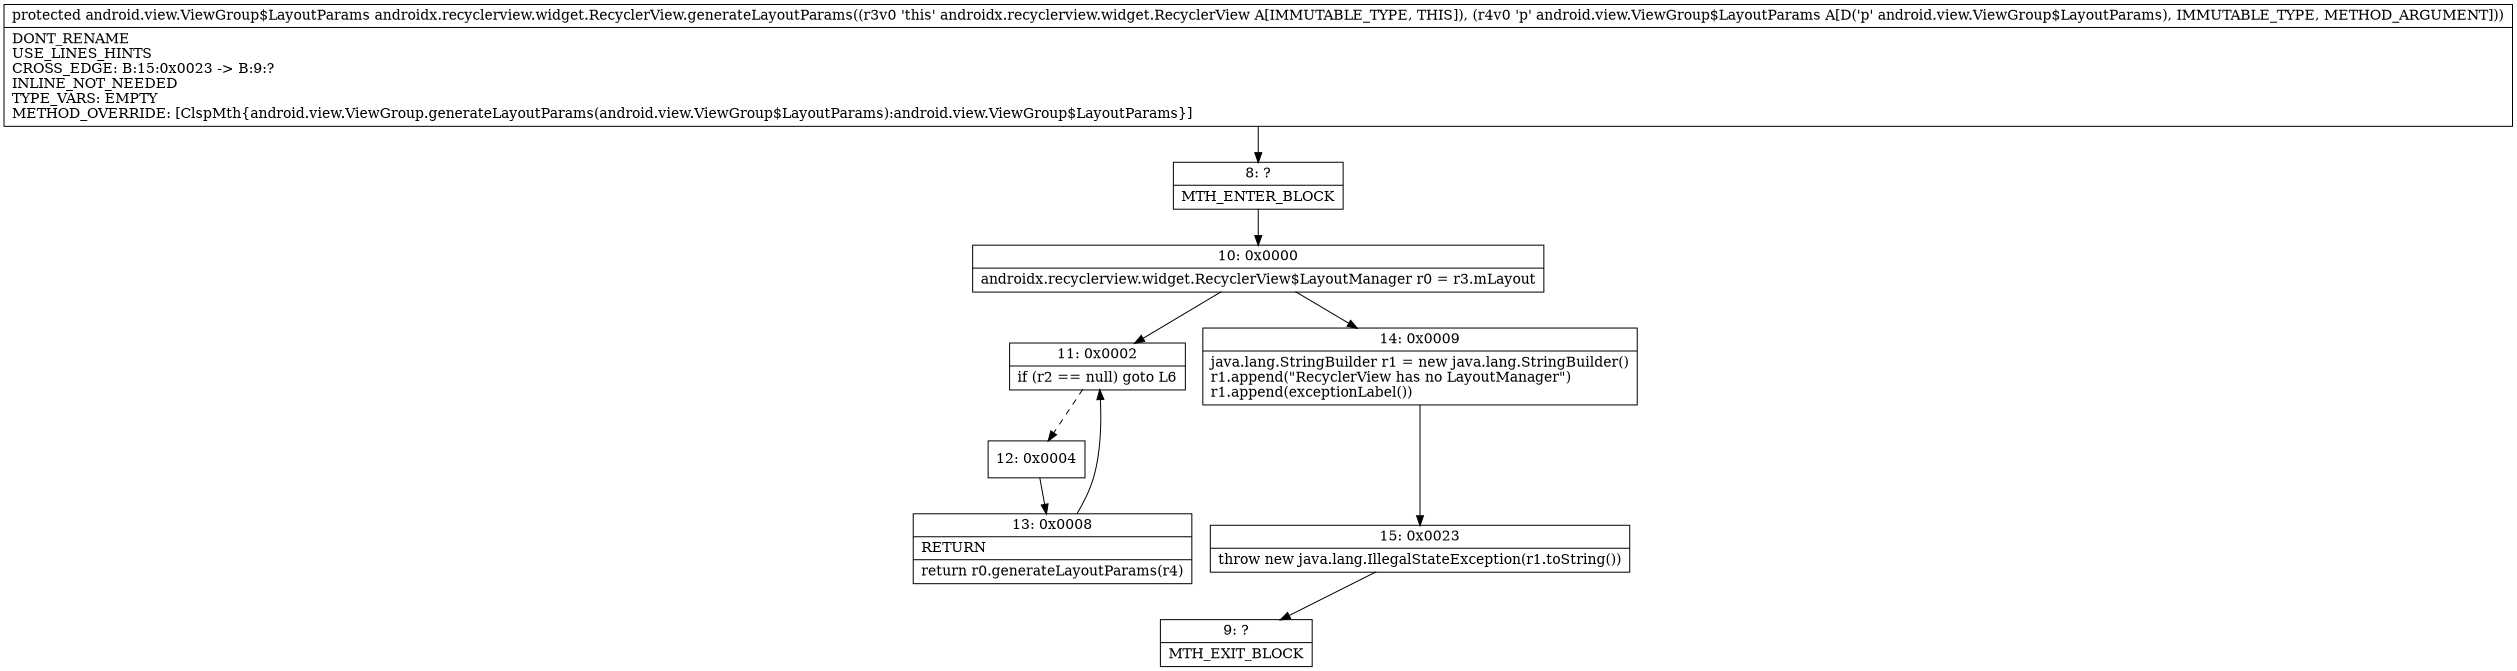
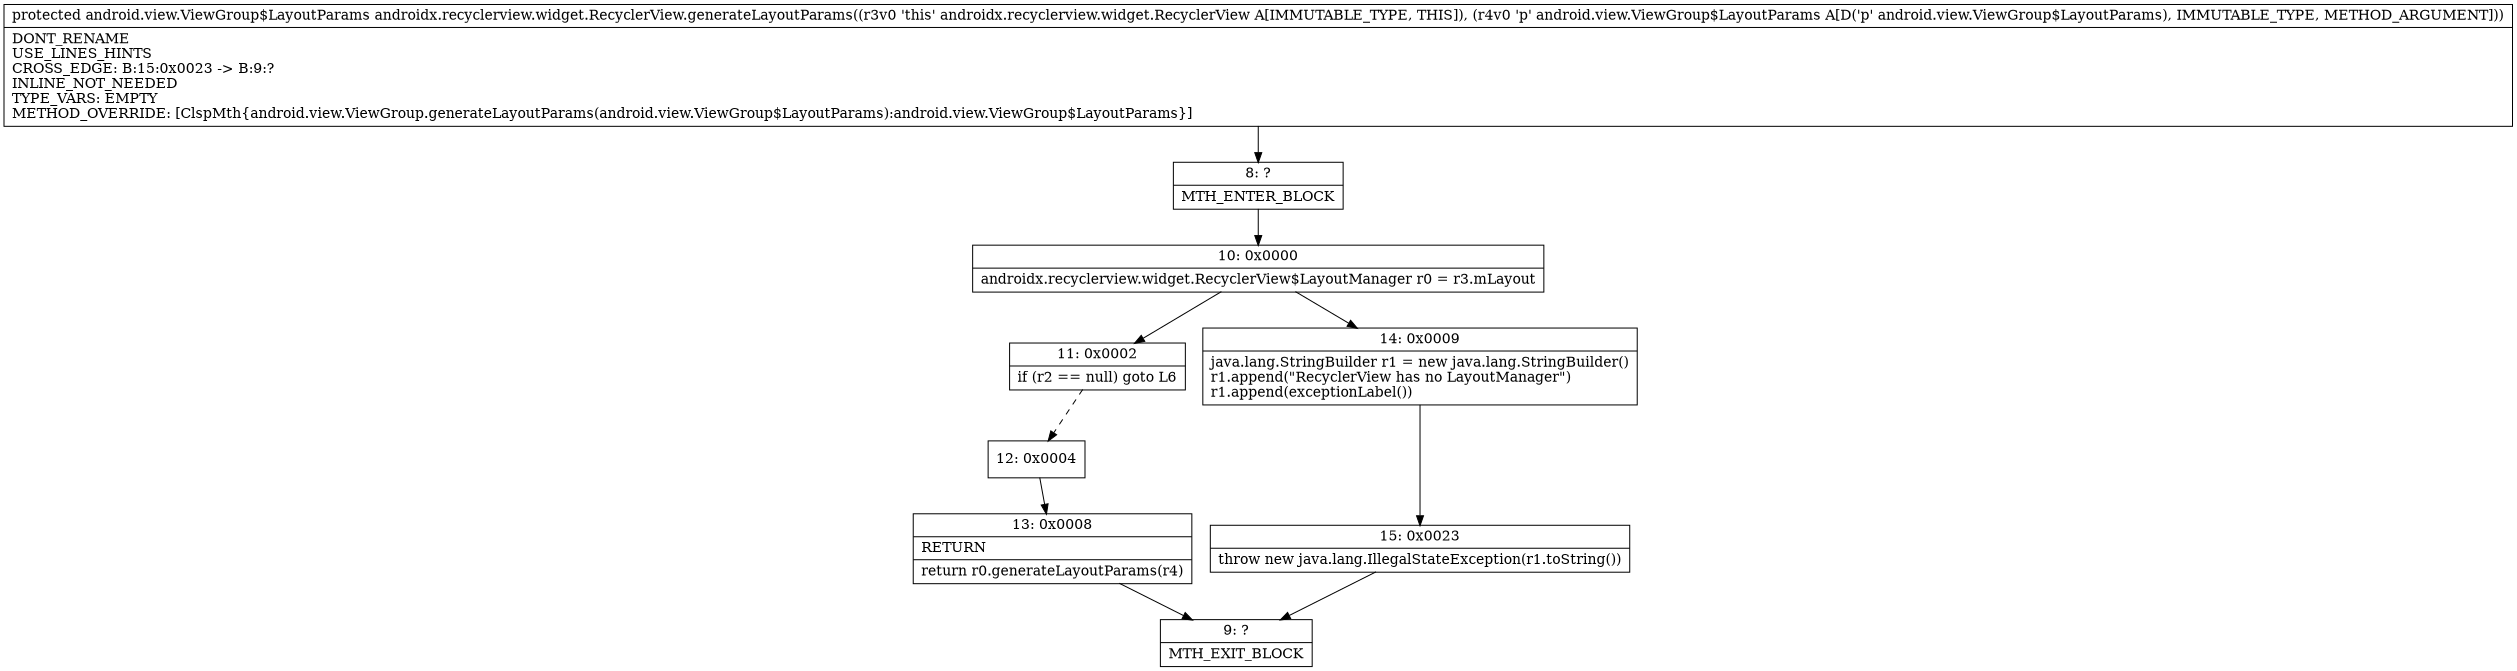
(1098, 459) -> (1151, 599)
